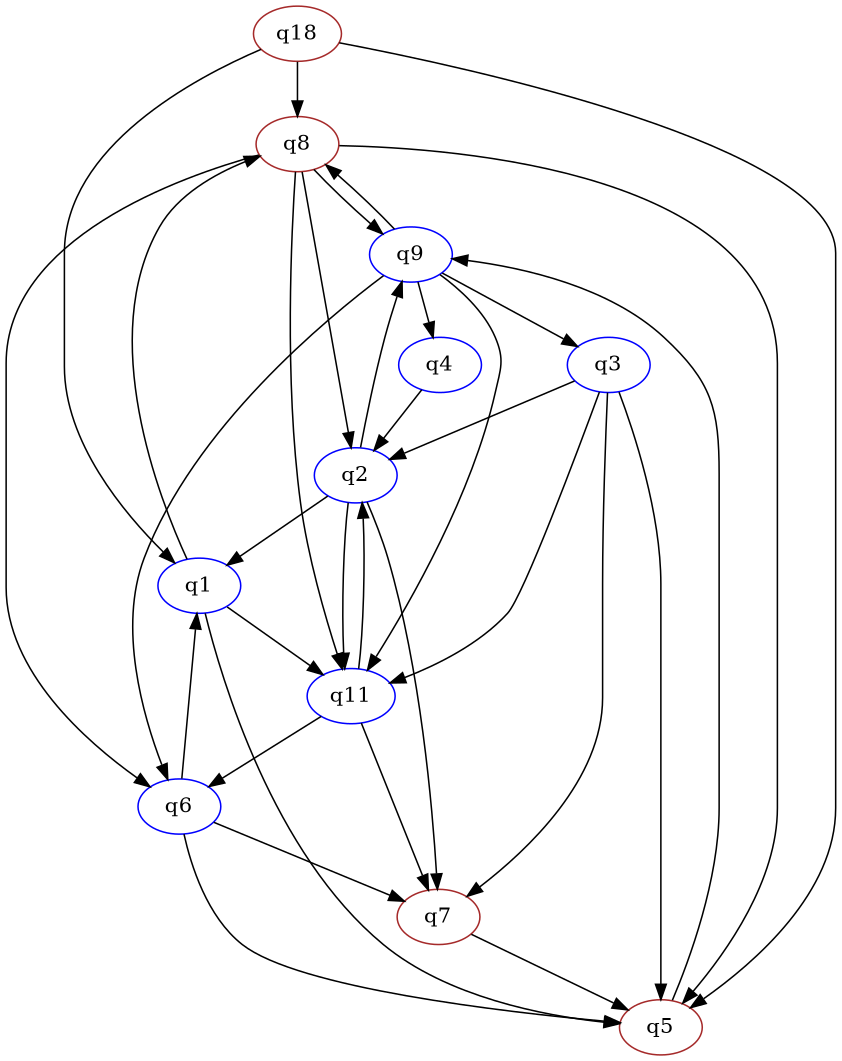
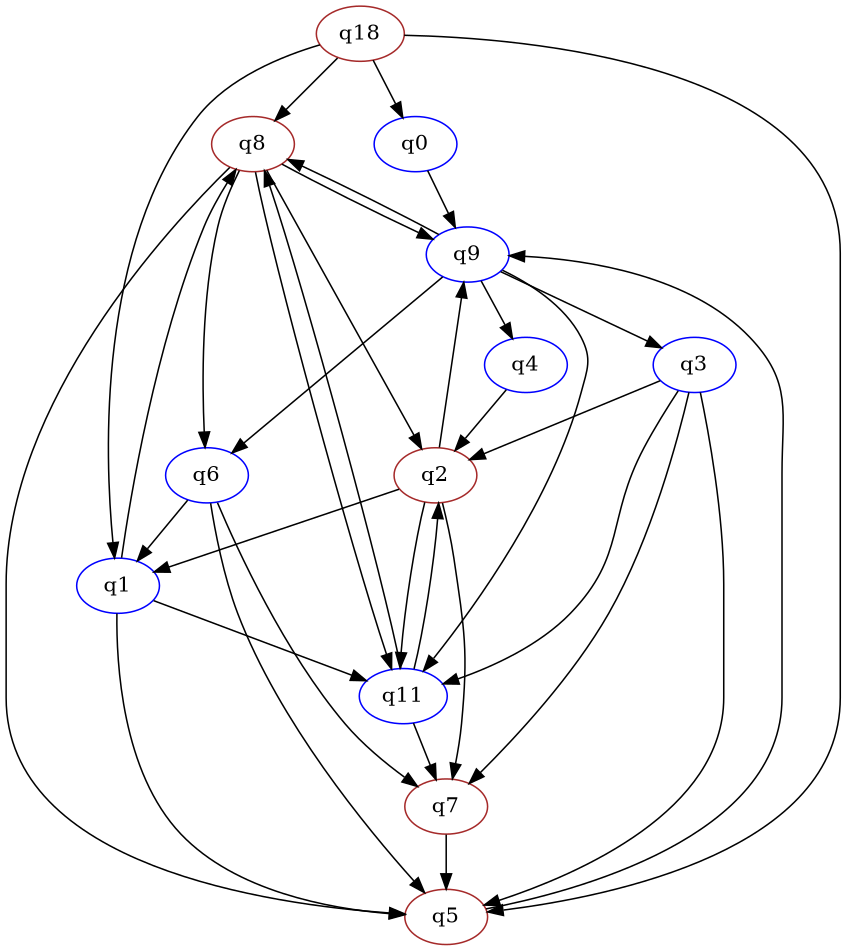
none -> (416, 144)
(356, 475) -> (435, 475)
(272, 747) -> (340, 426)
